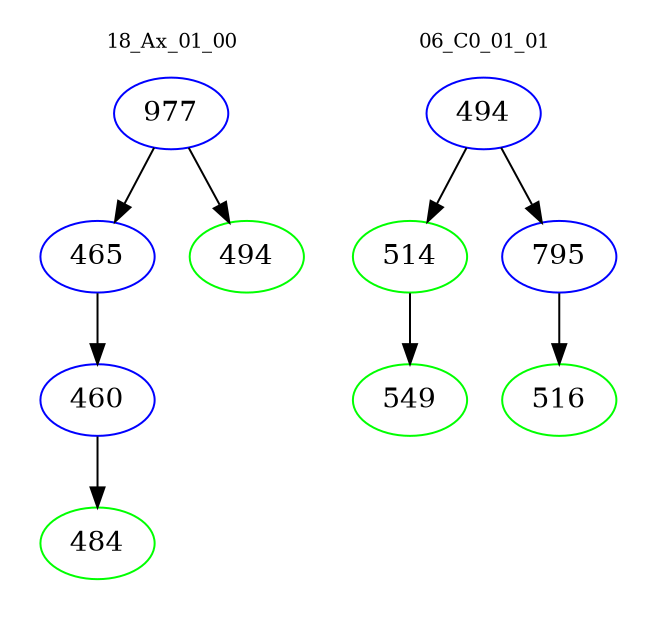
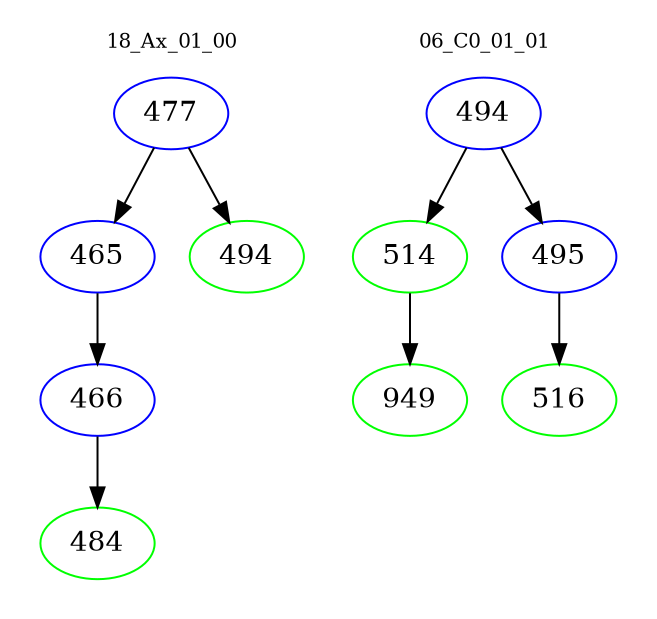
(171, 113) -> (171, 113)
(559, 257) -> (559, 257)
(98, 400) -> (98, 400)
(410, 400) -> (410, 400)
